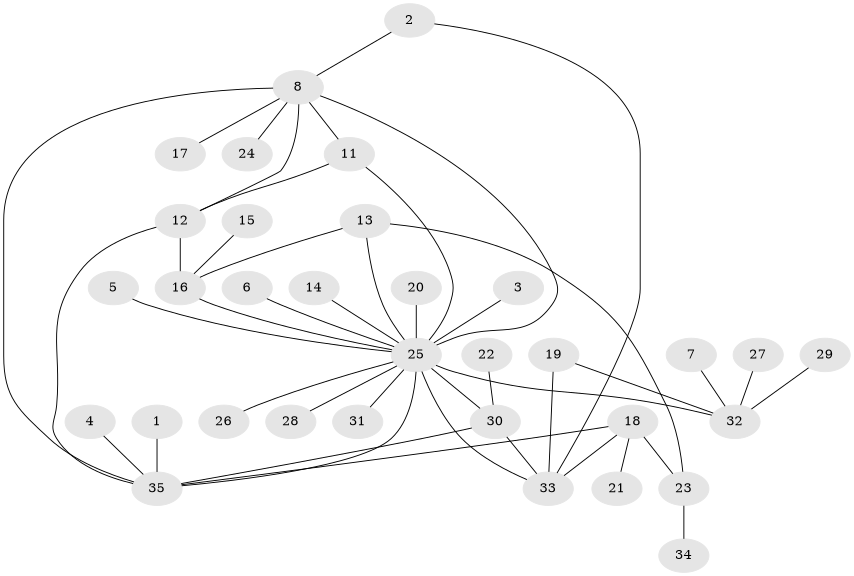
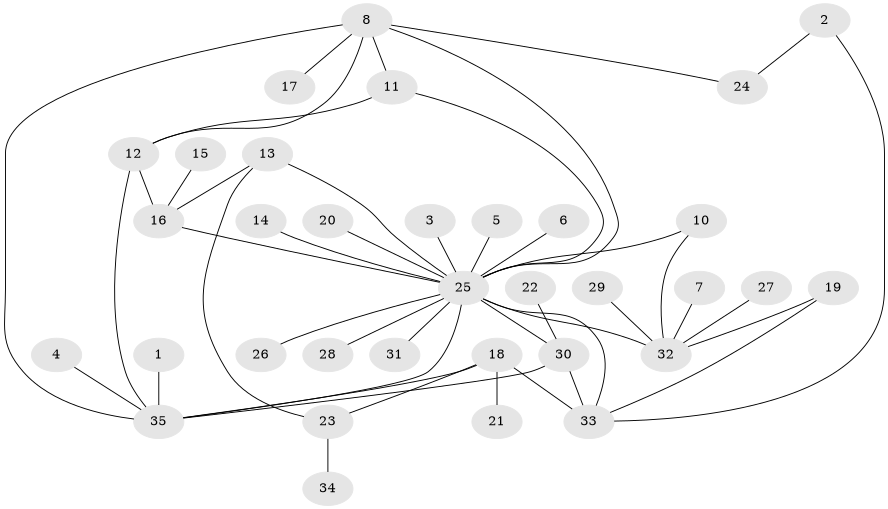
(354, 54) -> (784, 54)
none -> (701, 221)
